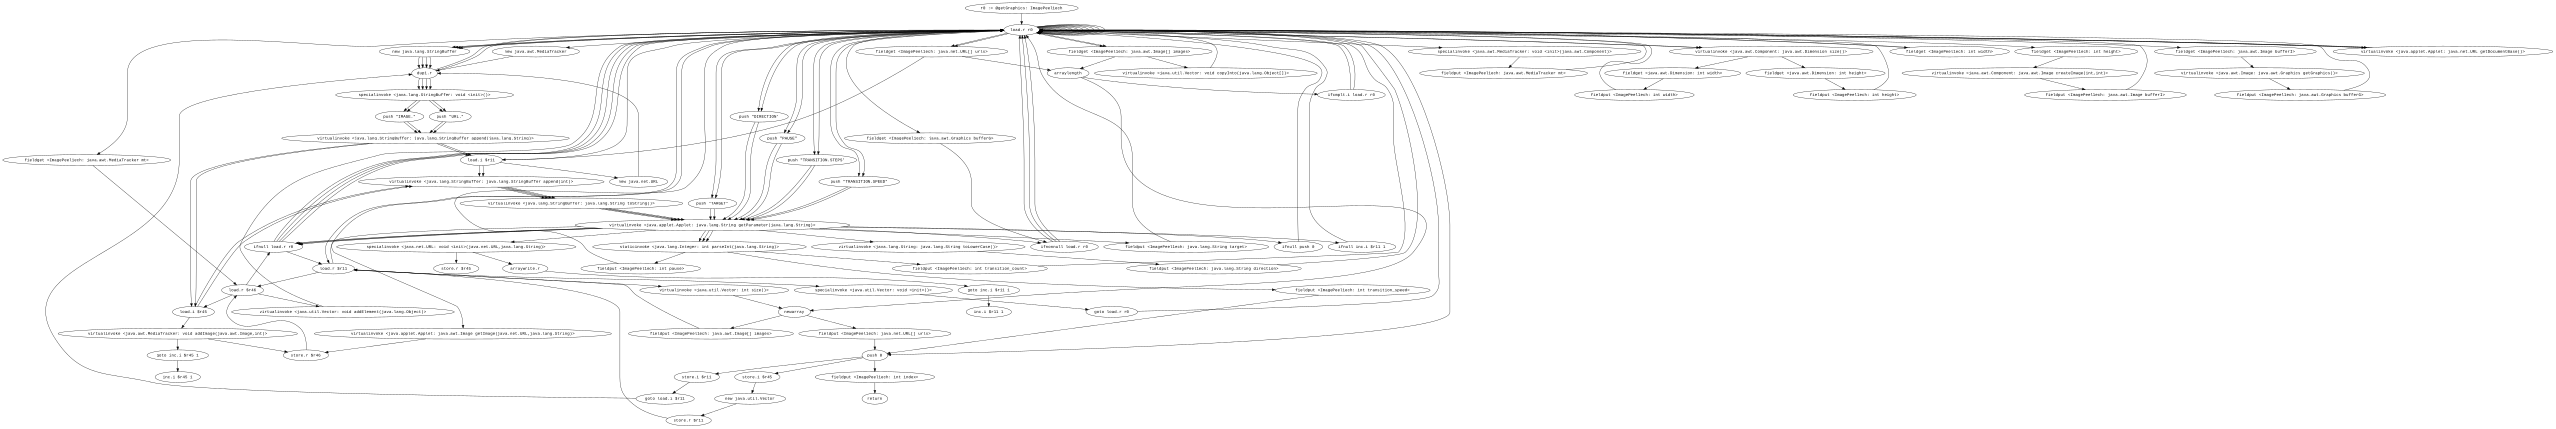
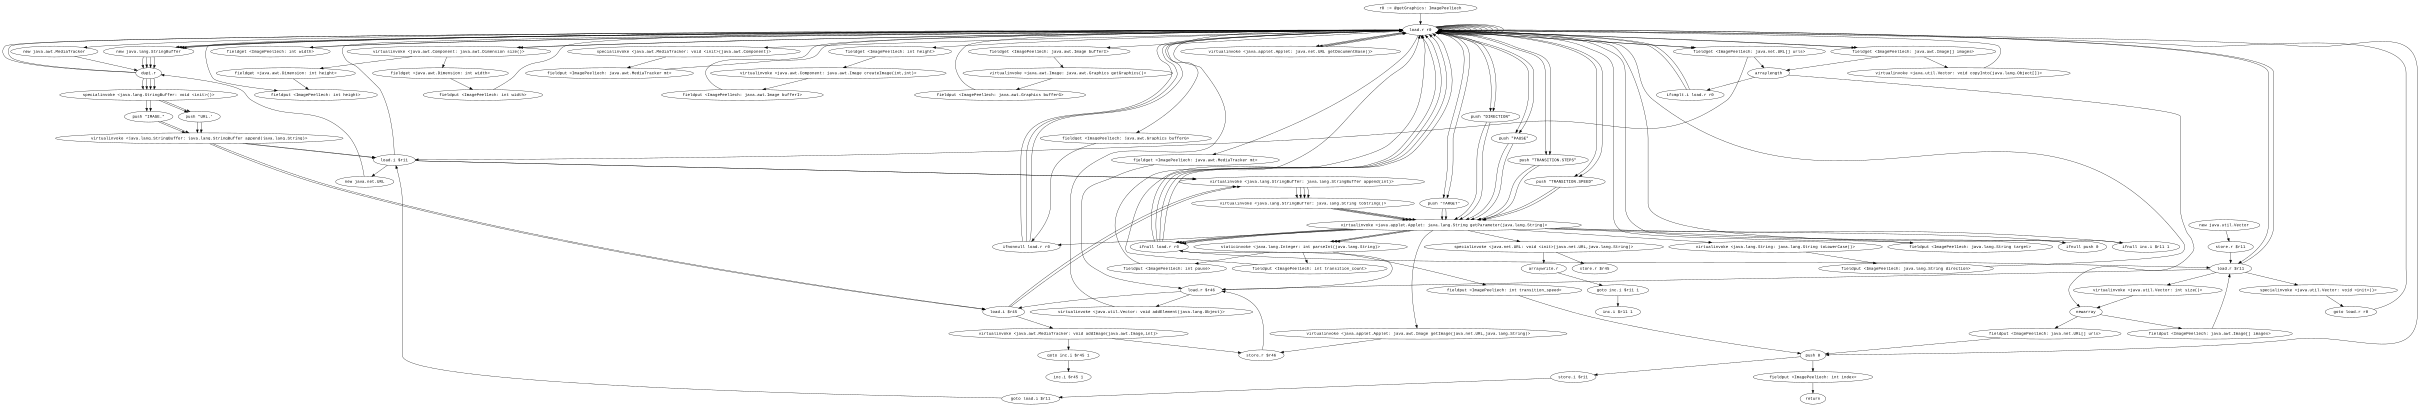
(1487, 34) -> (757, 34)
(81, 365) -> (607, 385)
(757, 377) -> none
